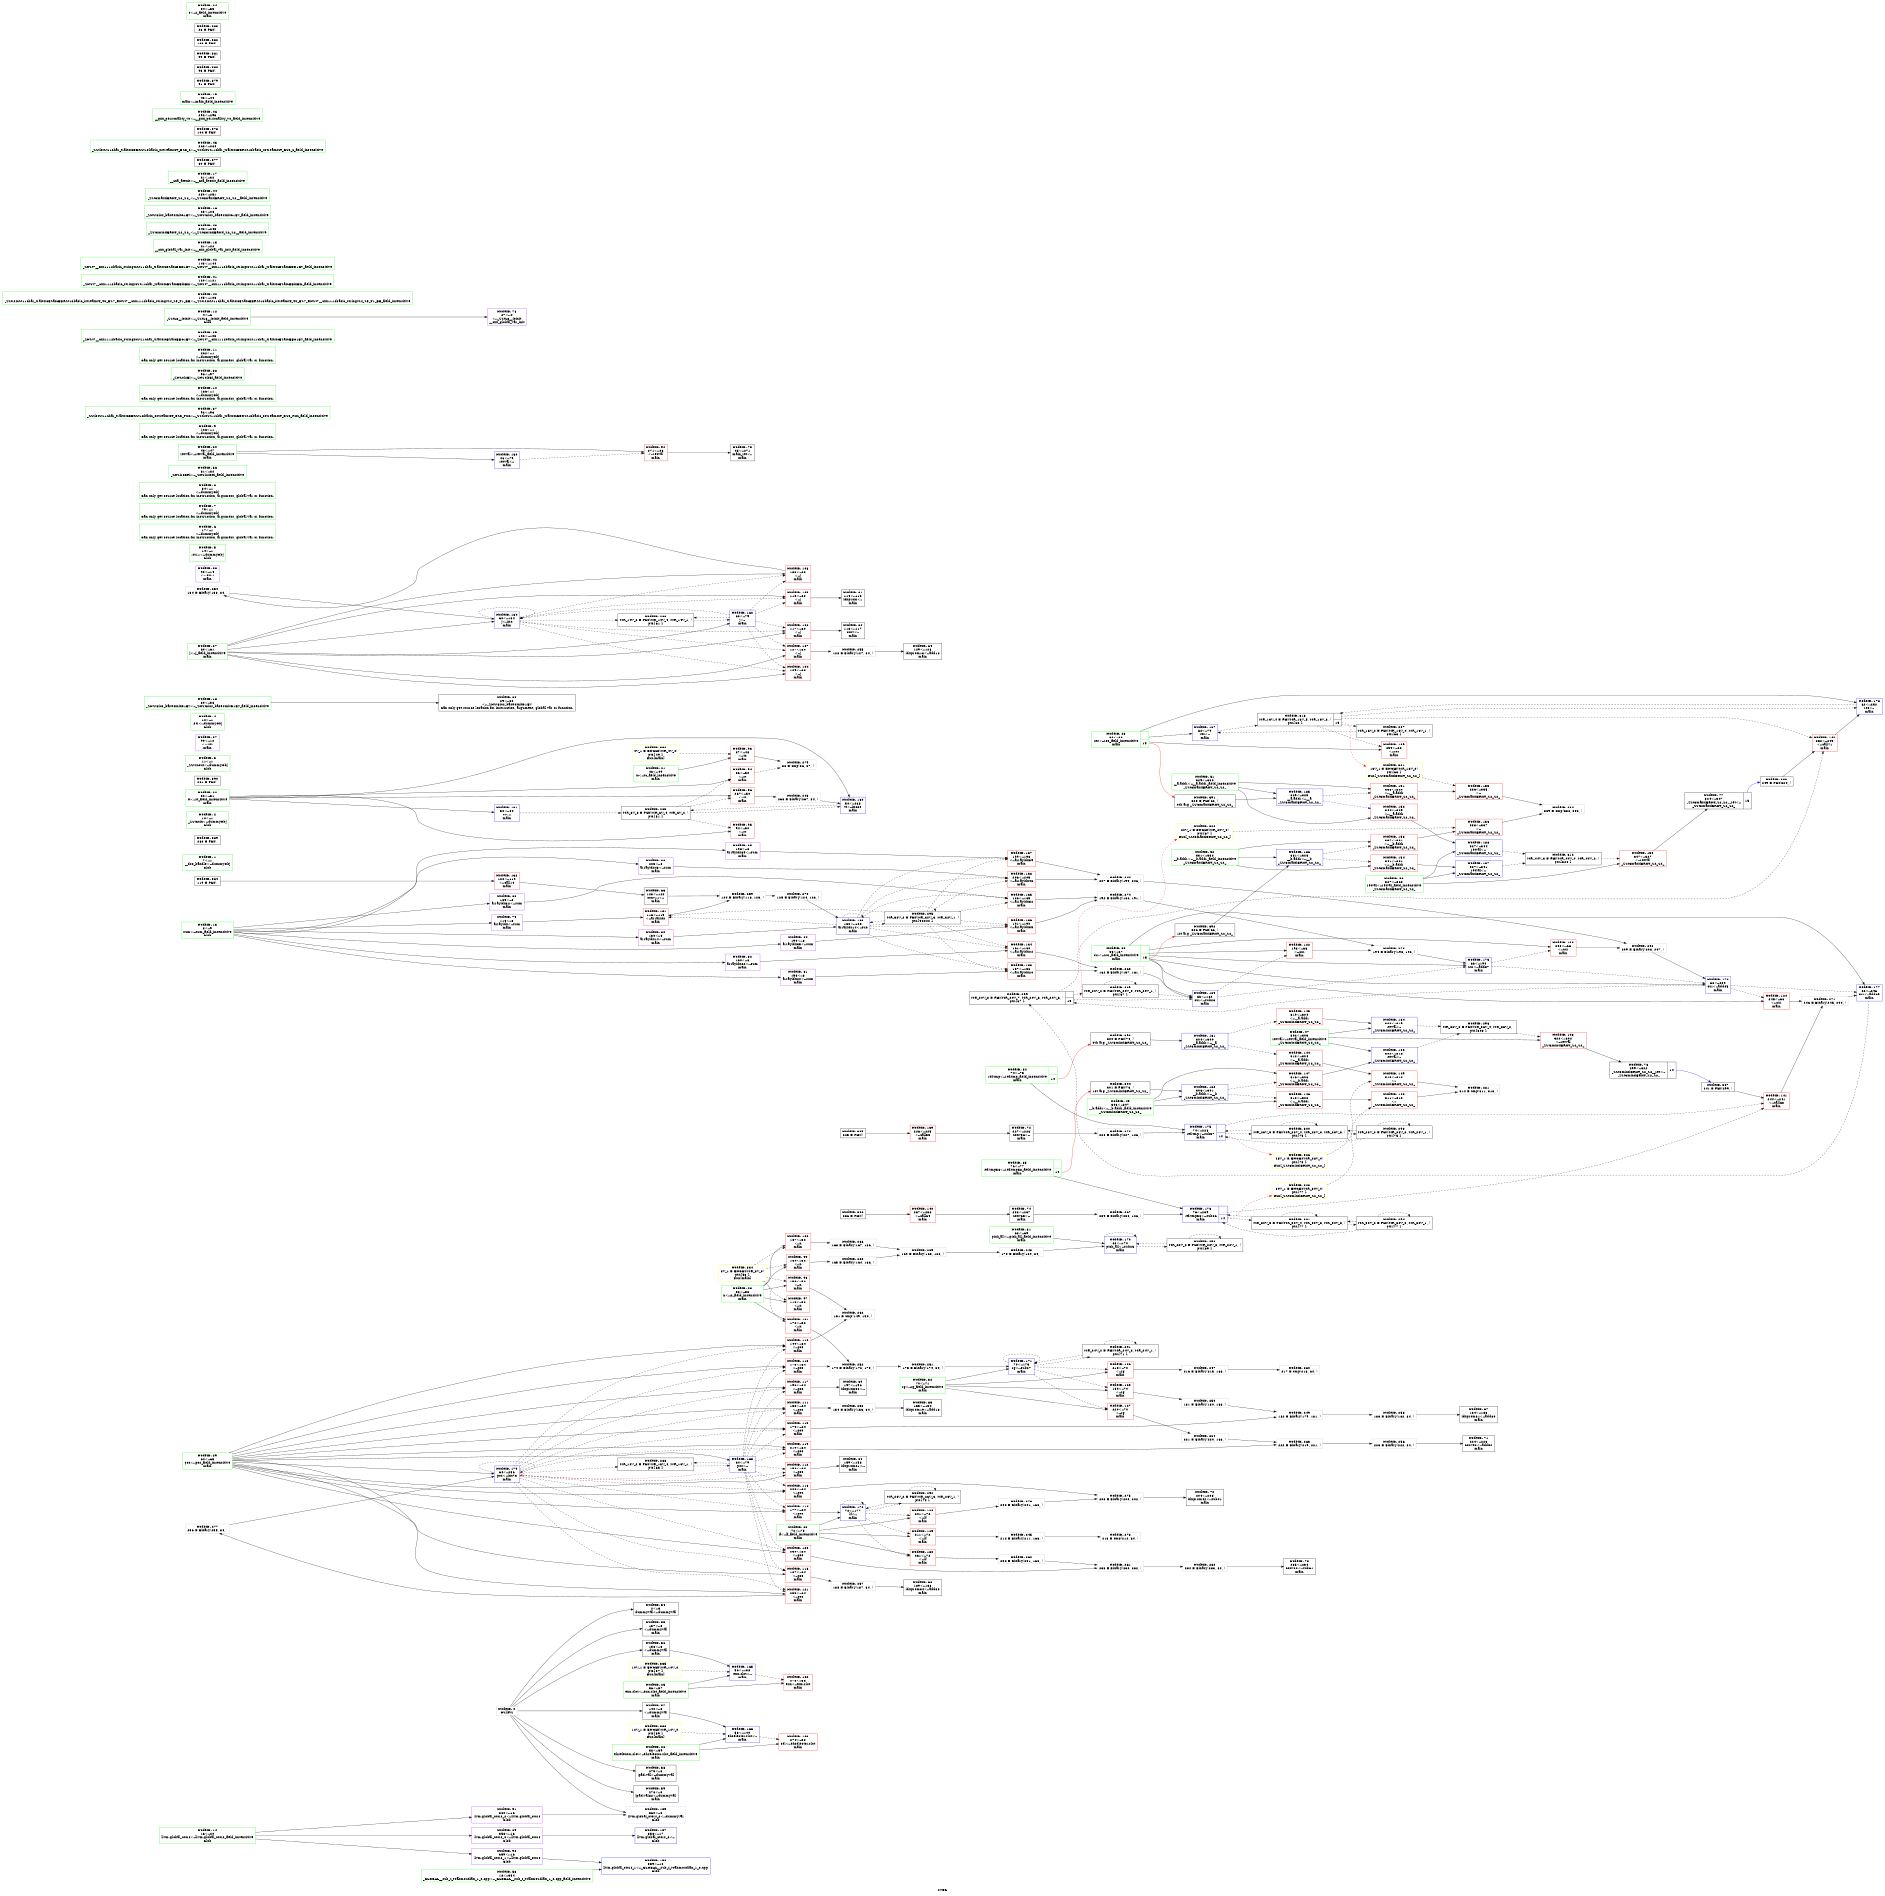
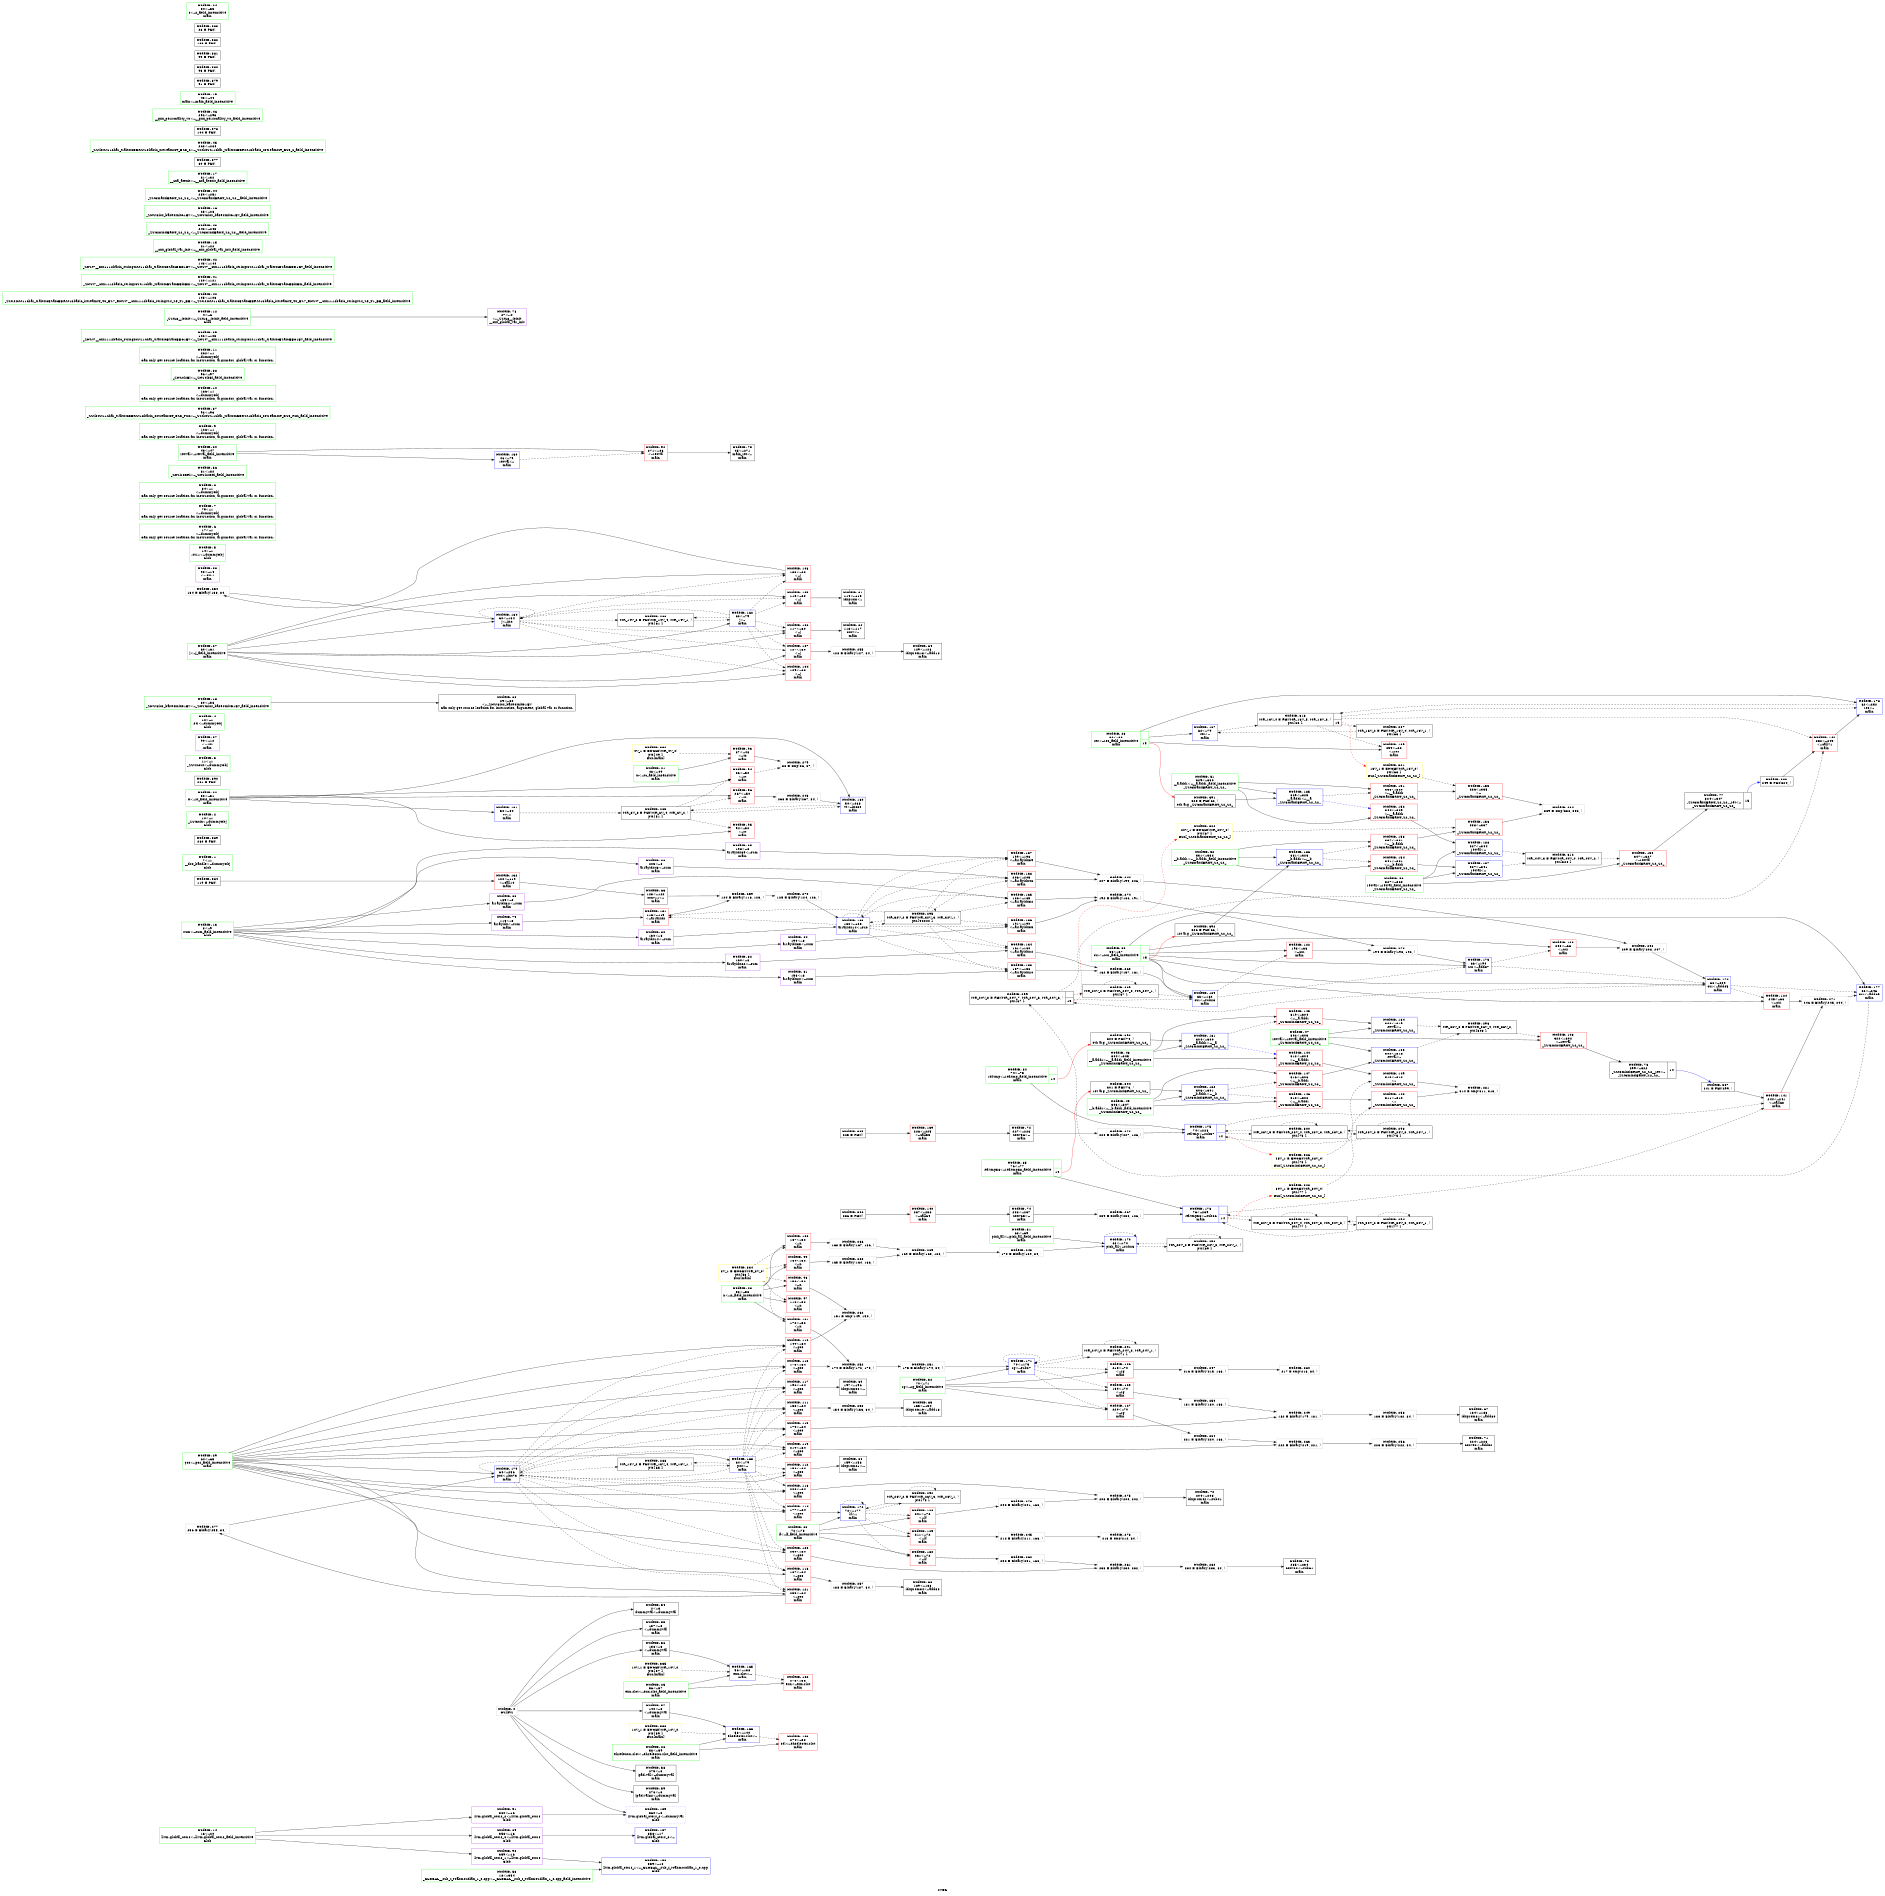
(1251, 1050) -> (1251, 1050)
none -> (1120, 1058)
(626, 1479) -> (626, 1479)
